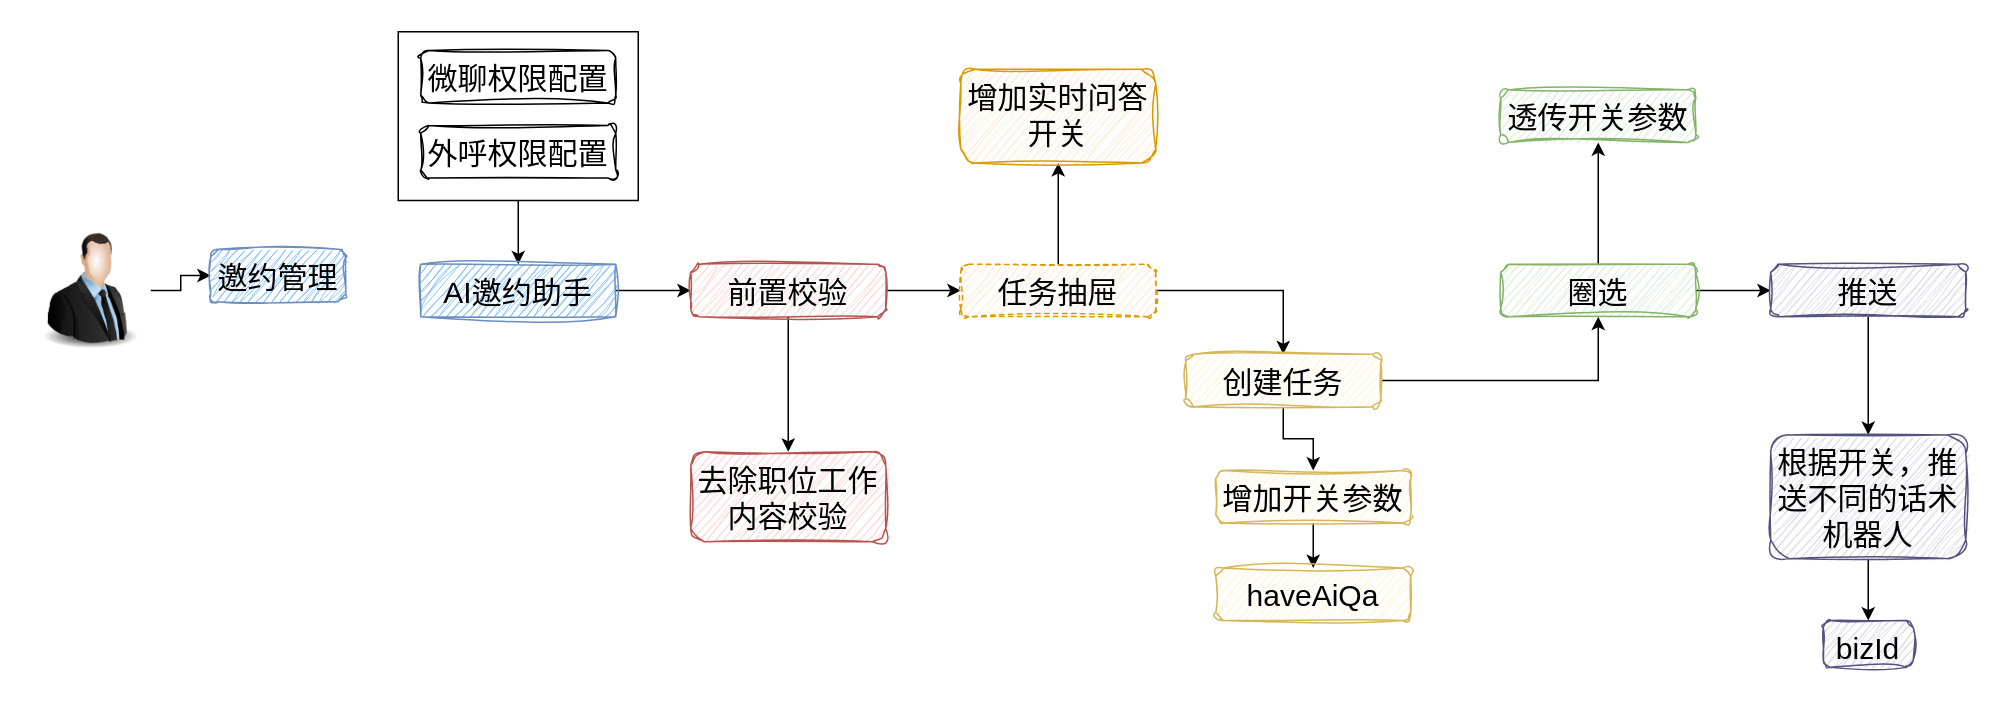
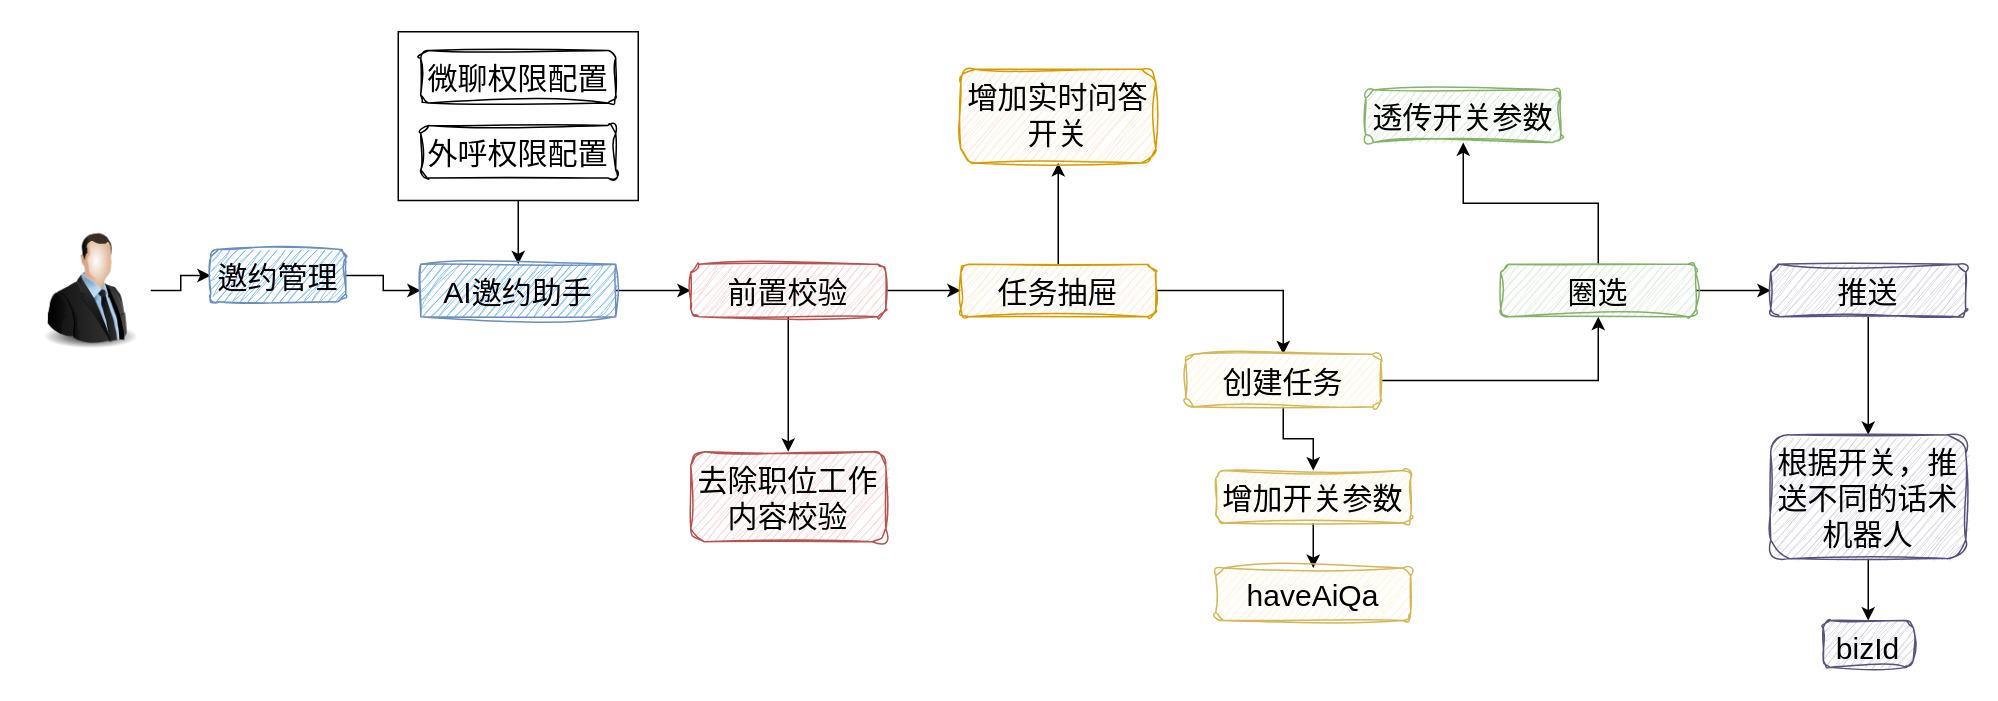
(1598, 116) -> (1463, 116)
none -> (383, 278)
(1058, 290) -> (1058, 290)
